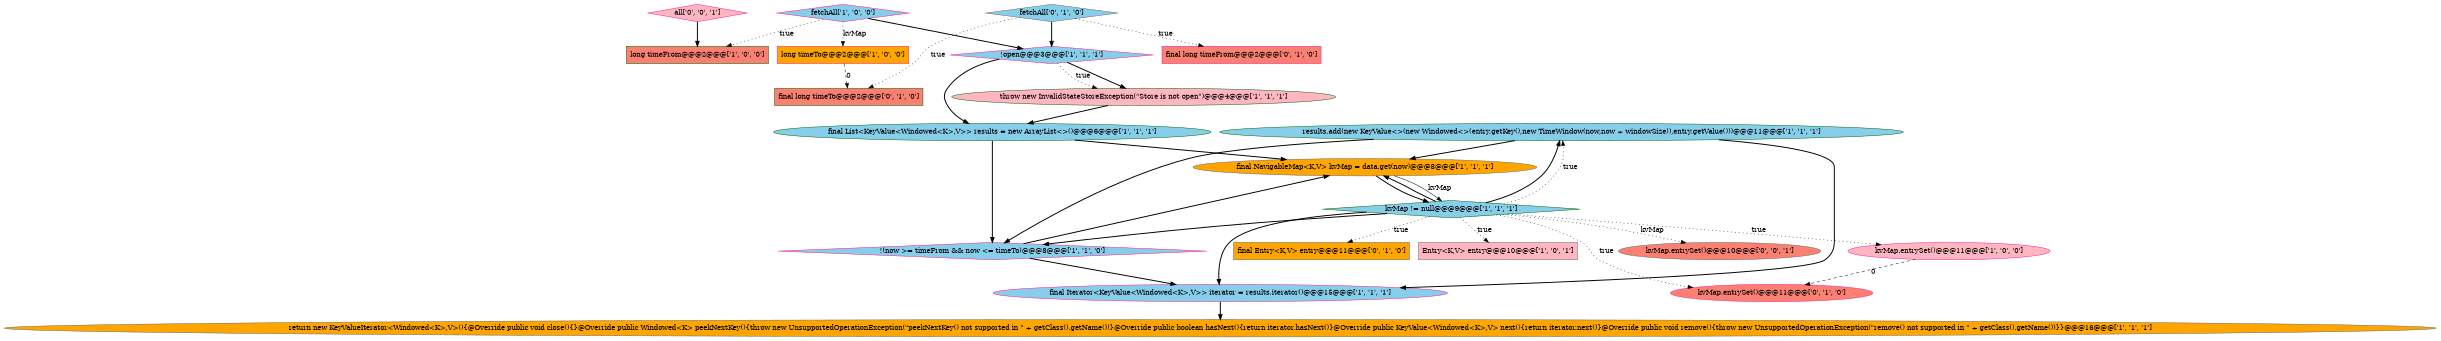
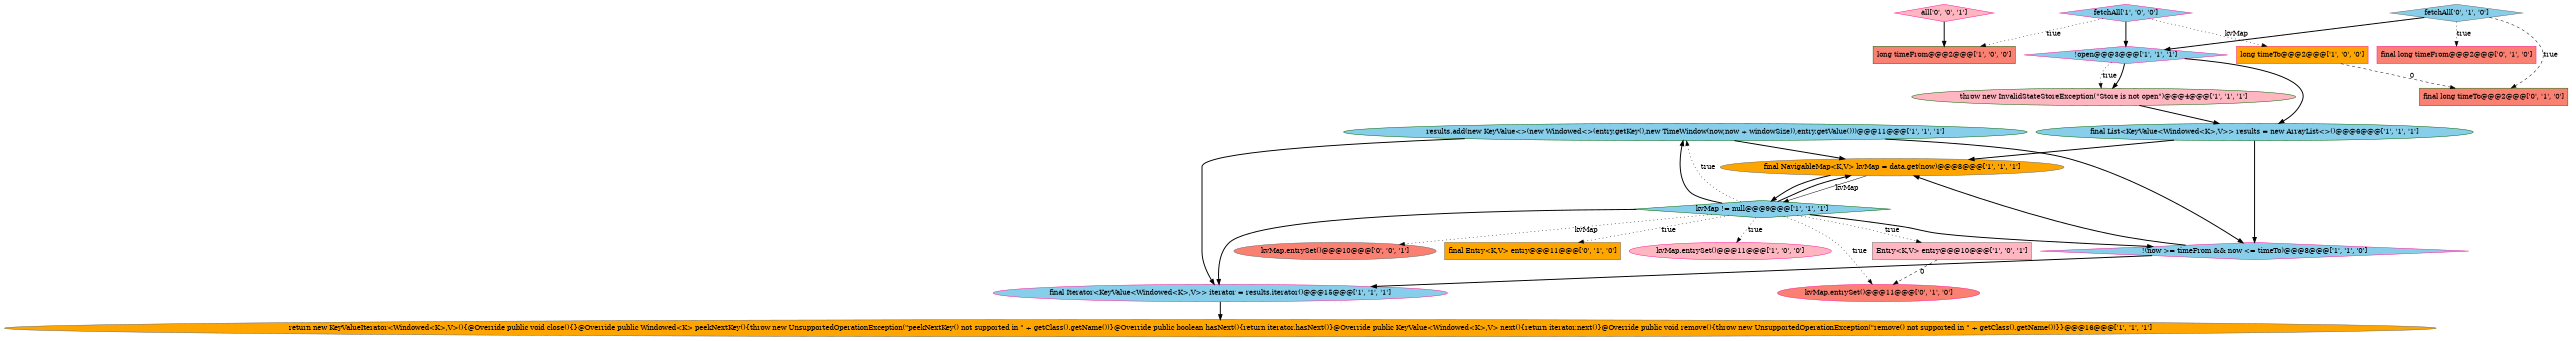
(941, 41) -> (2538, 43)
(1863, 272) -> (1917, 271)
